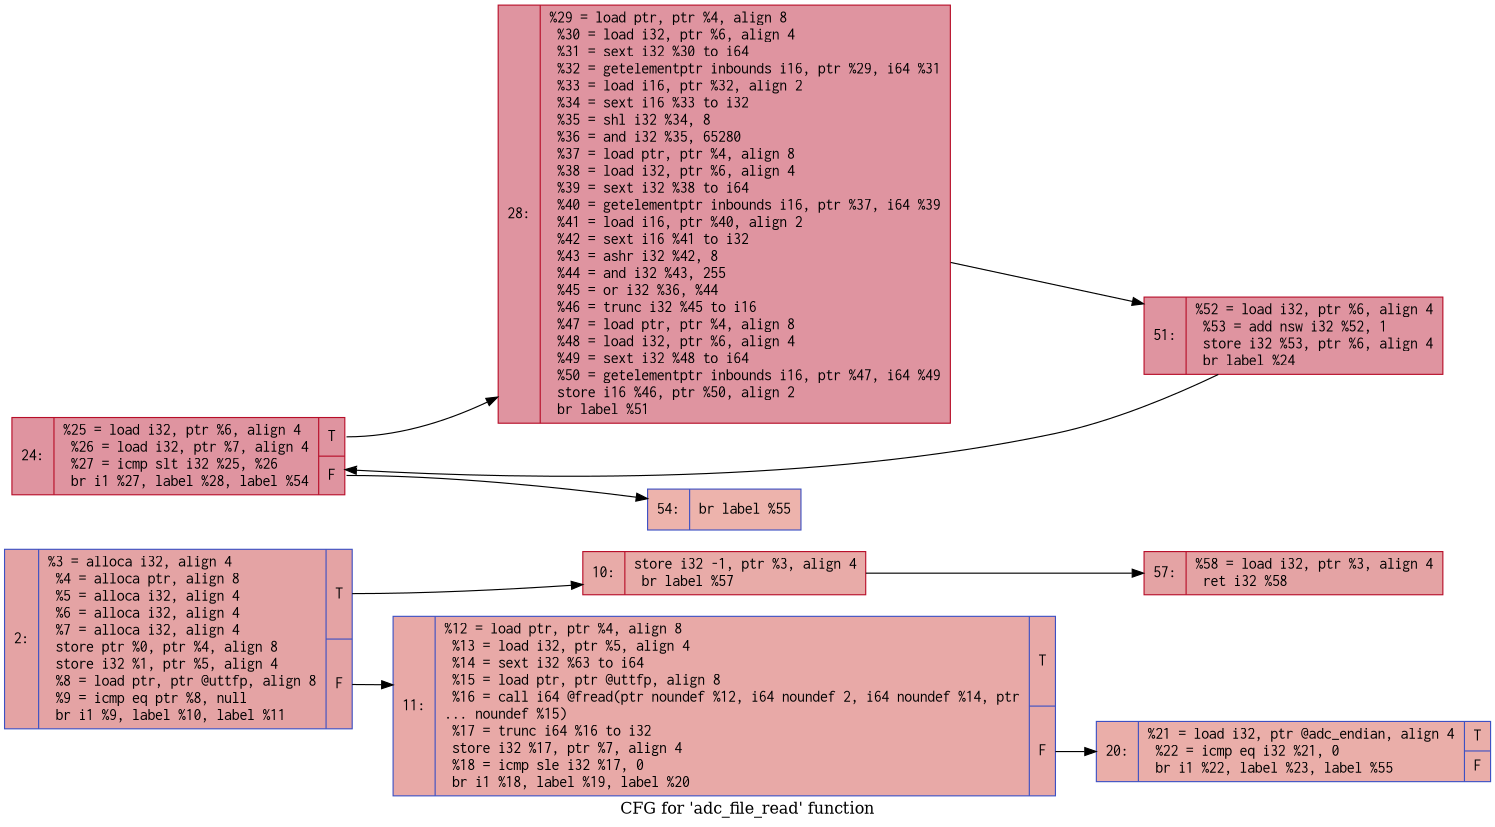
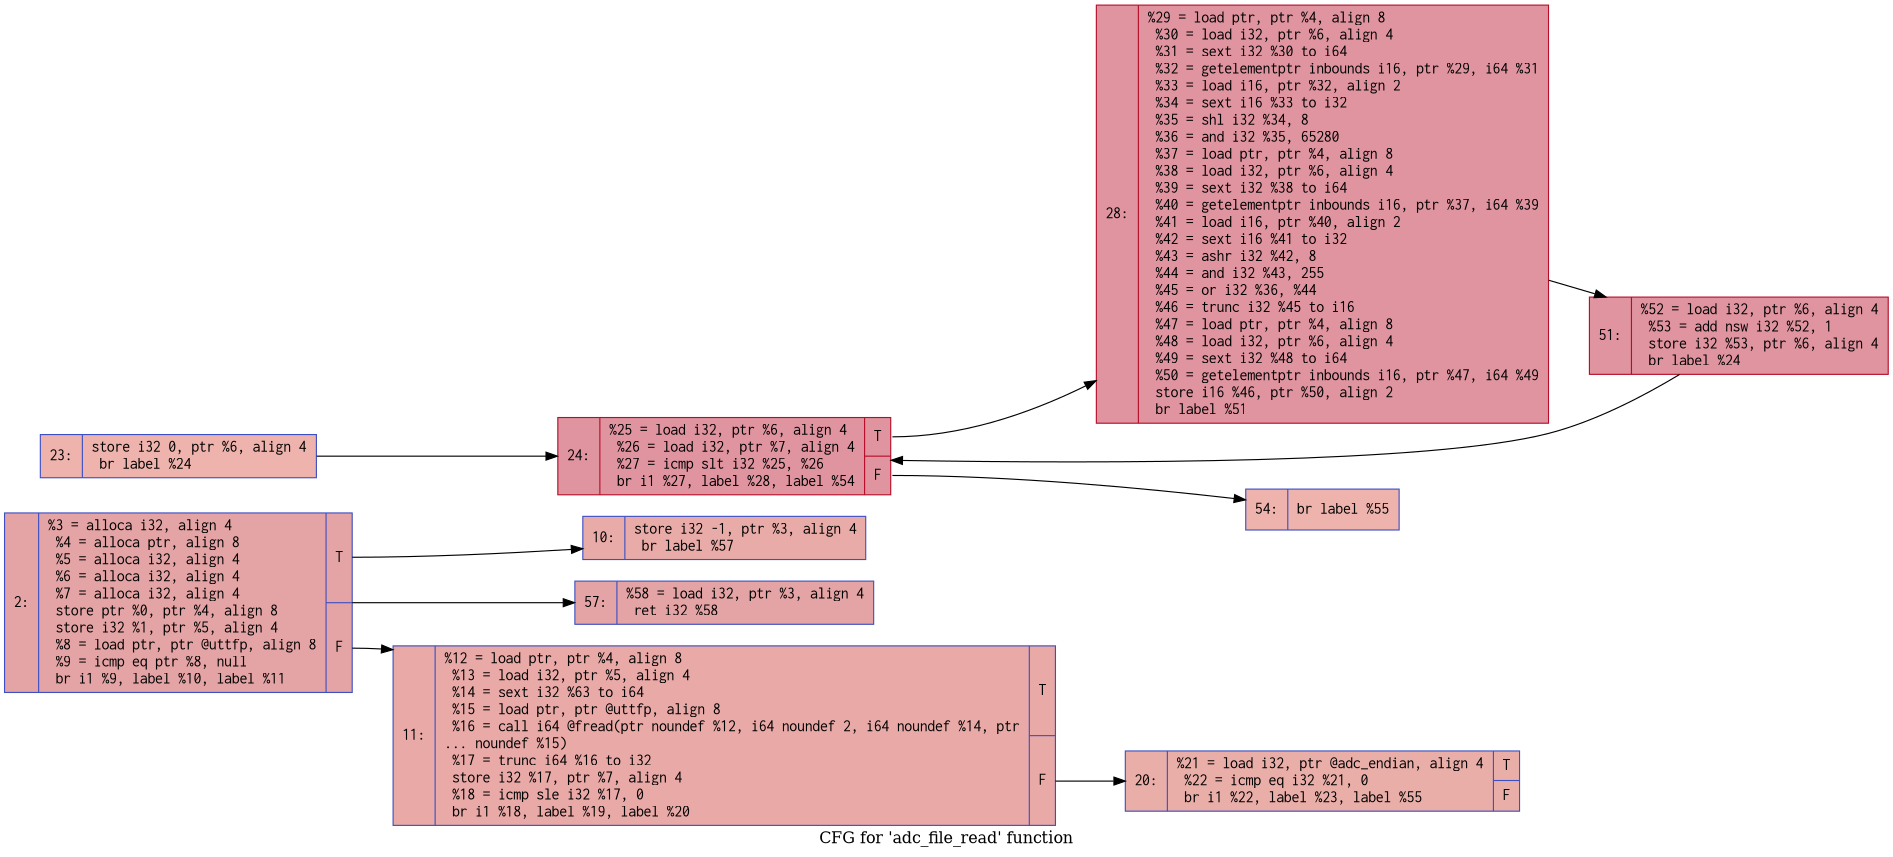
none -> (178, 456)
(724, 573) -> (724, 538)
(999, 573) -> (458, 603)
(1293, 573) -> (724, 603)
